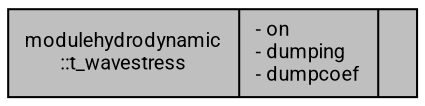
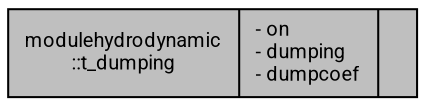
(124, 63) -> (124, 63)
